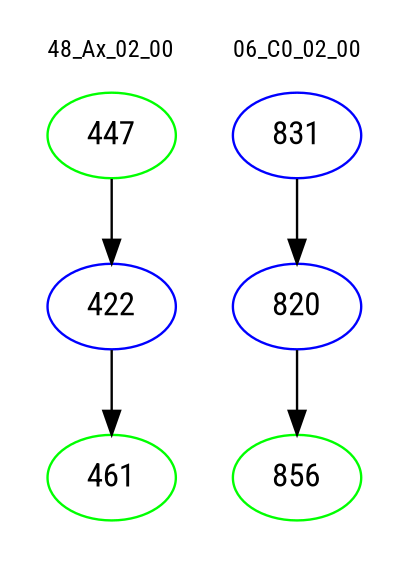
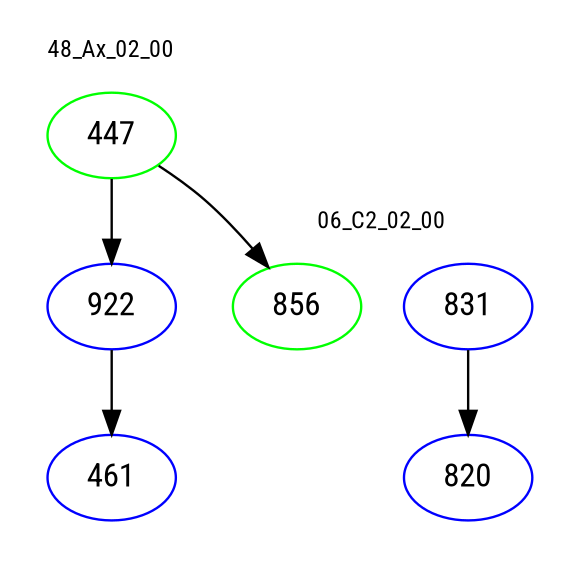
(298, 51) -> (383, 222)
(112, 307) -> (112, 307)
(297, 380) -> (229, 223)
(112, 478) -> (112, 478)
